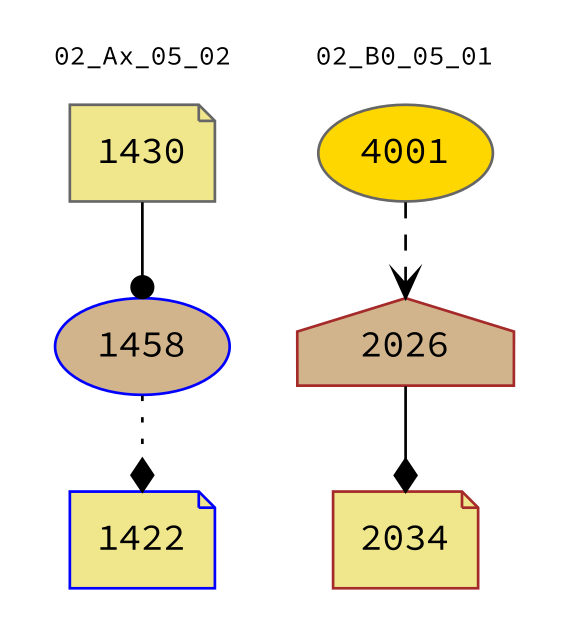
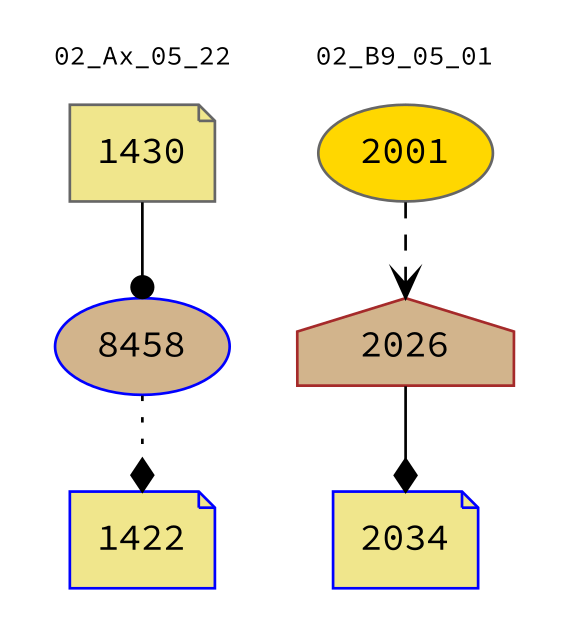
(144, 58) -> (144, 58)
(406, 58) -> (406, 58)
(406, 153) -> (406, 153)
(142, 347) -> (142, 347)
(406, 540) -> (406, 540)
